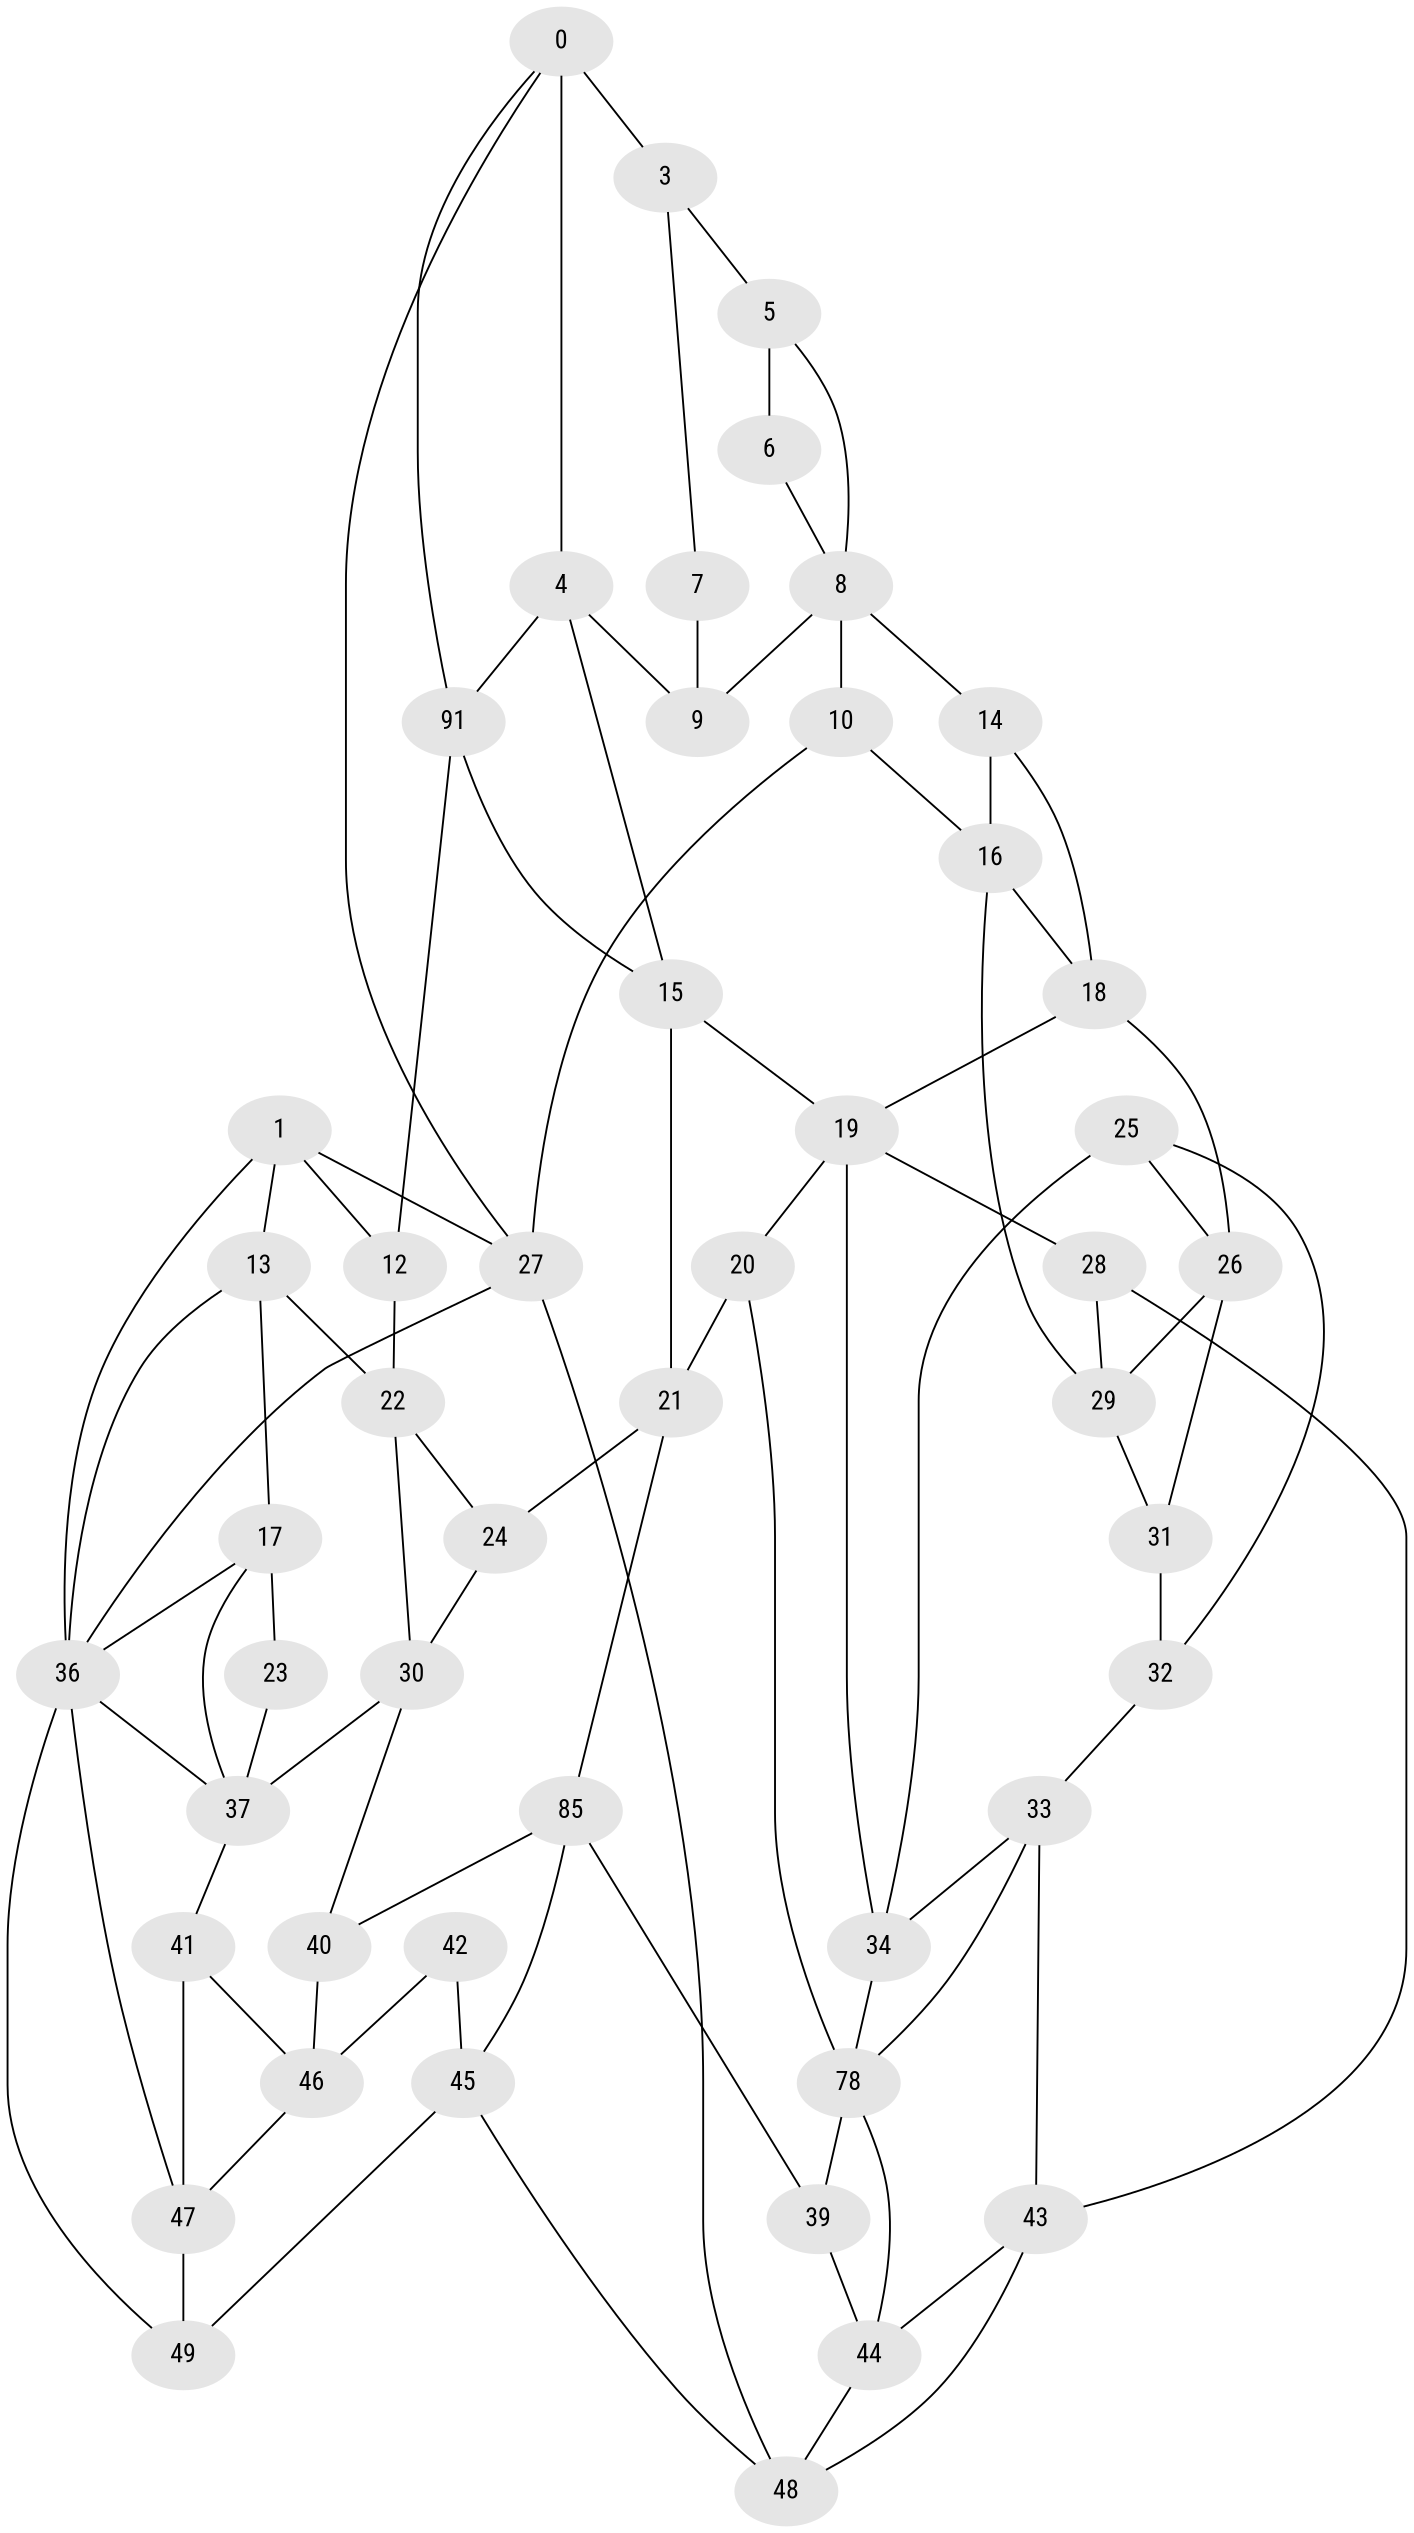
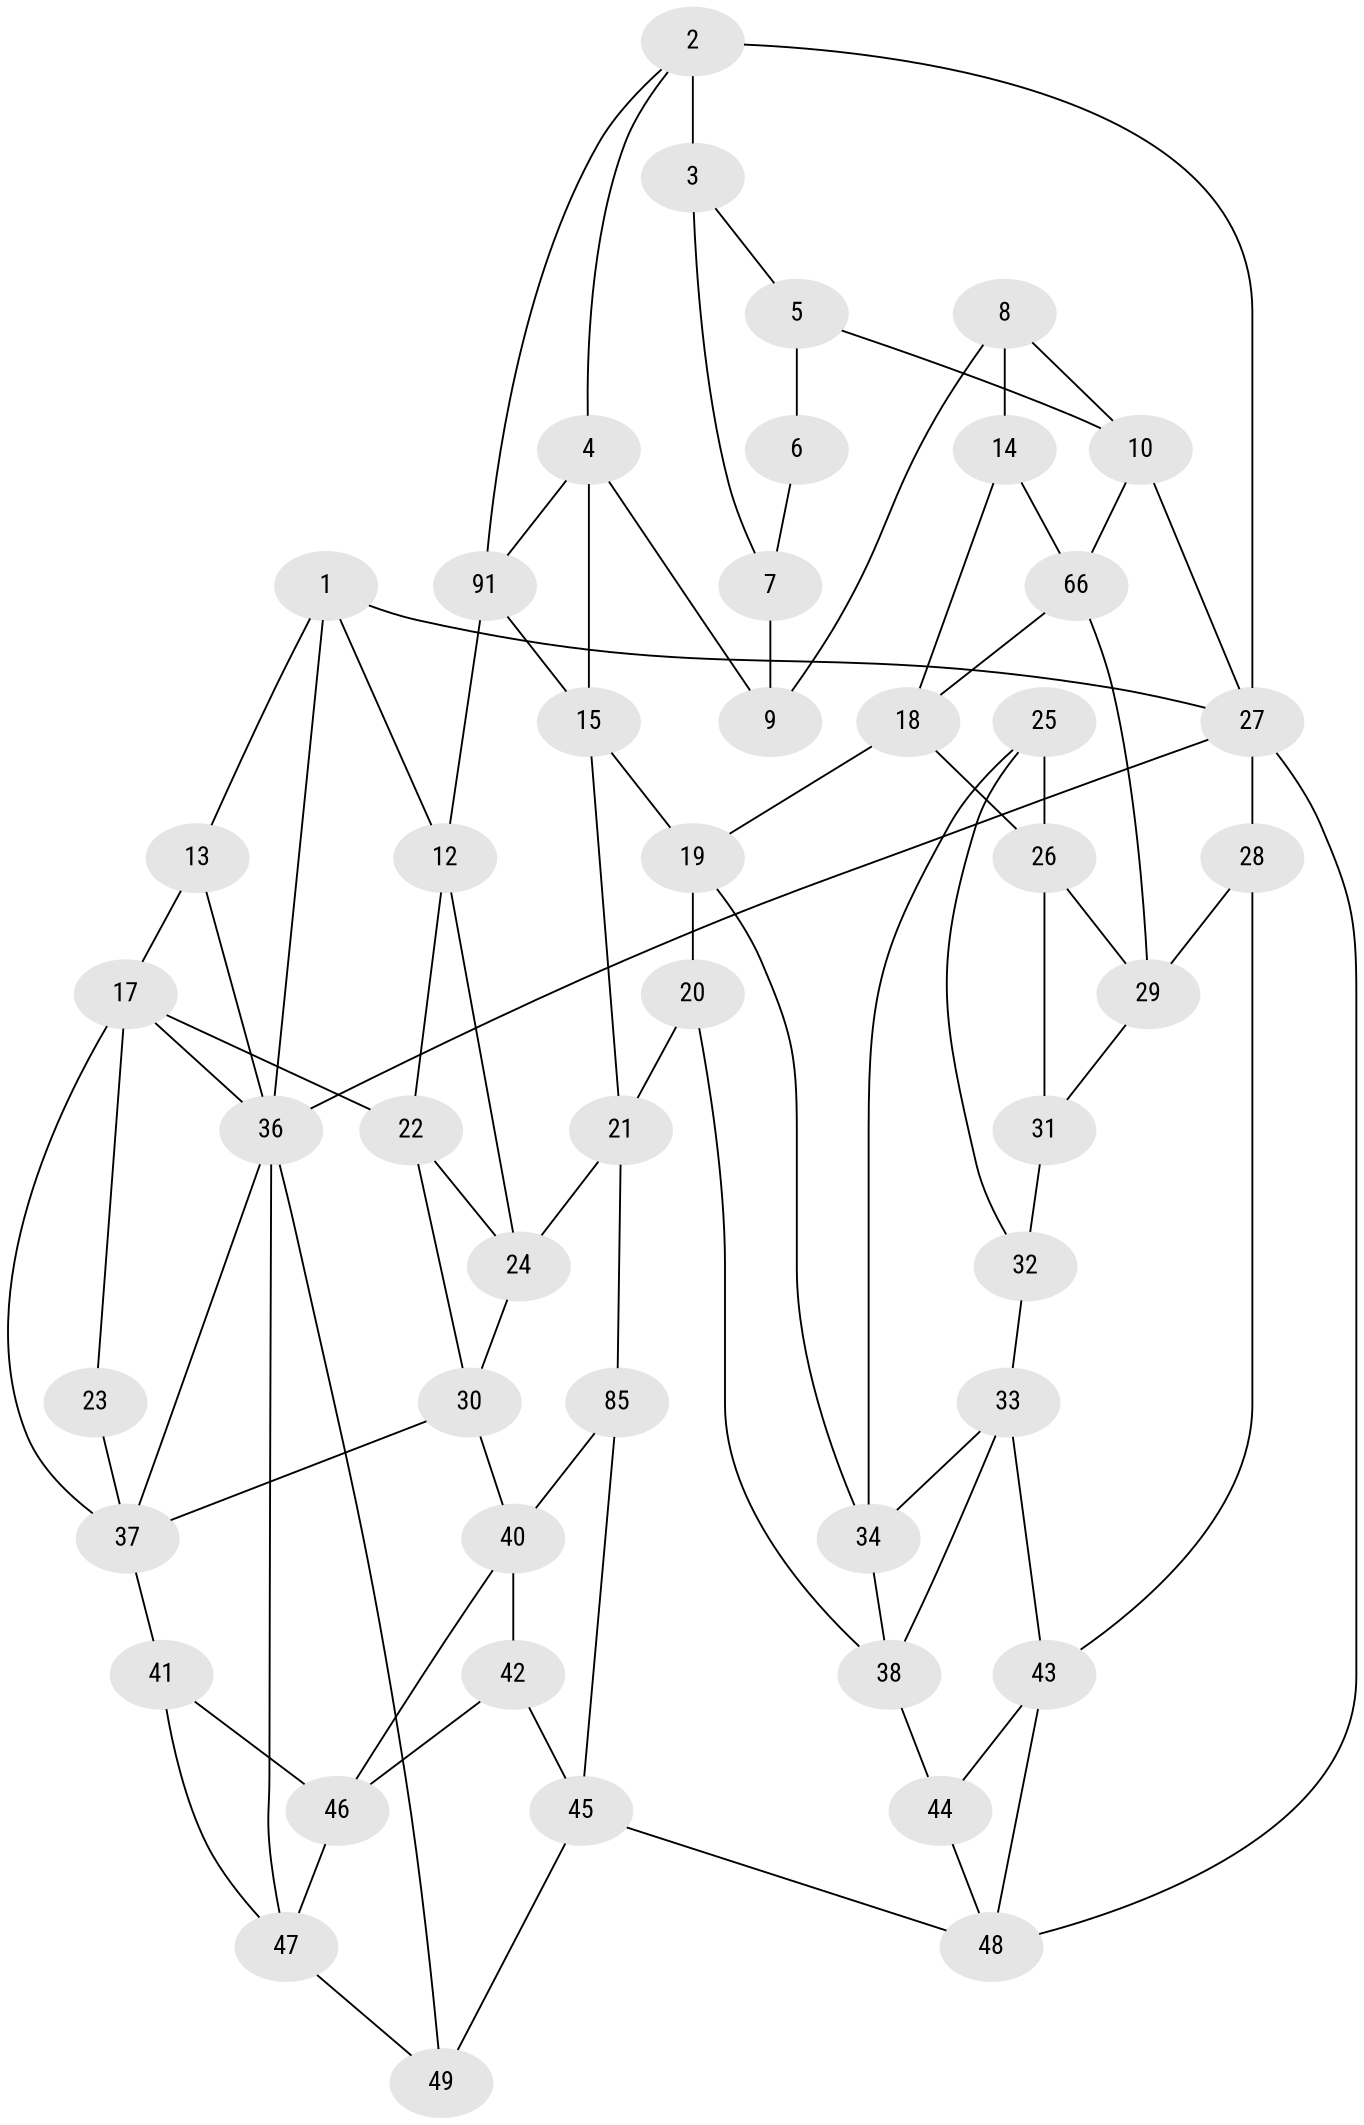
(561, 42) -> (693, 42)
(844, 442) -> (979, 379)
(805, 518) -> (784, 518)
(991, 858) -> (1077, 586)
none -> (482, 1063)
(971, 1199) -> (1252, 790)
(326, 1335) -> (289, 1072)
none -> (513, 1607)
(849, 2083) -> (889, 1675)
(818, 2219) -> none
